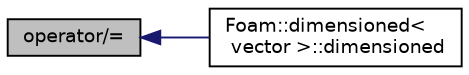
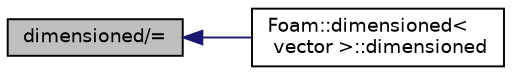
(74, 38) -> (95, 38)
